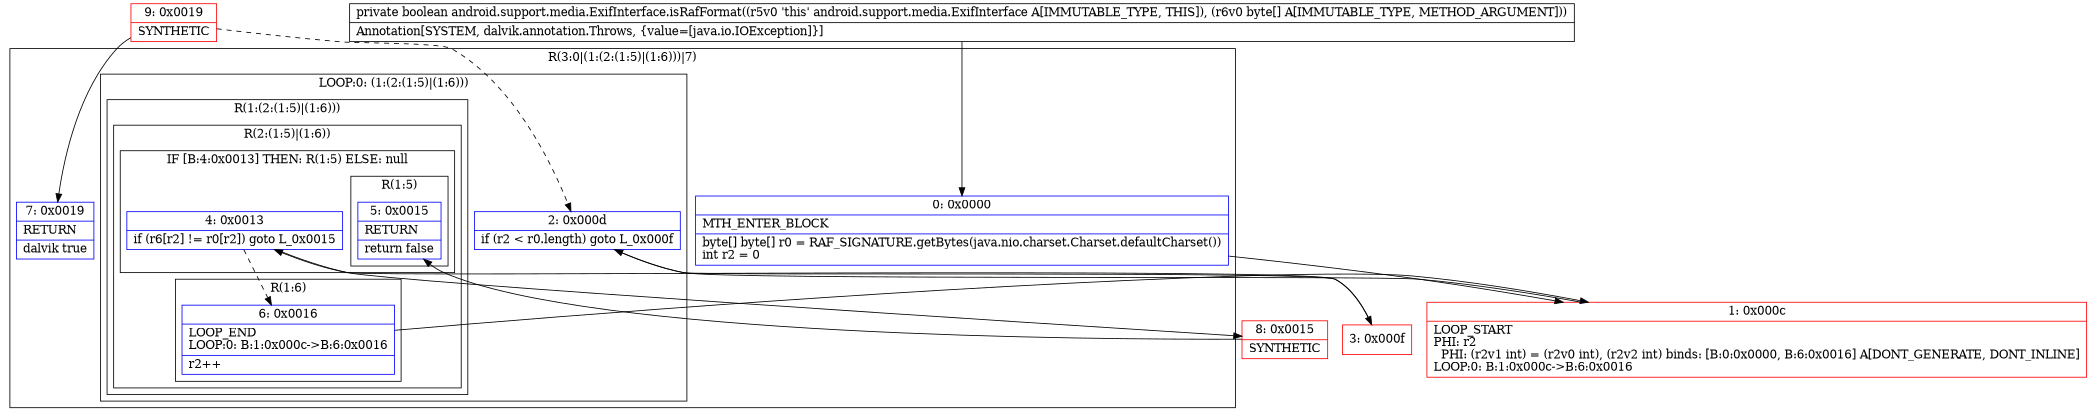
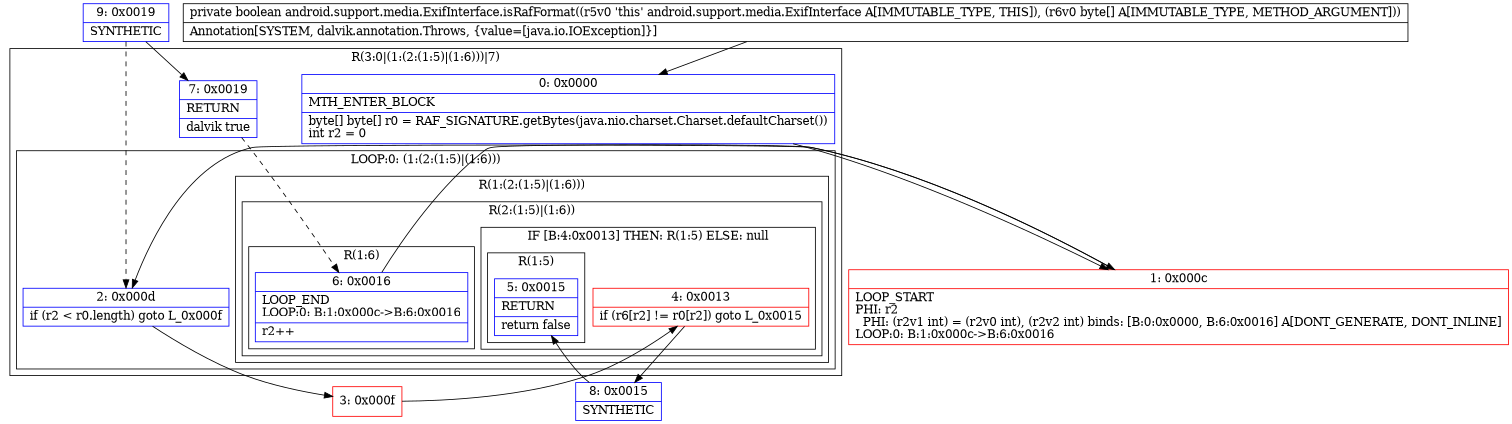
(174, 23) -> (126, 23)
(235, 231) -> (701, 307)
(253, 268) -> (284, 194)
(1285, 340) -> (619, 402)
